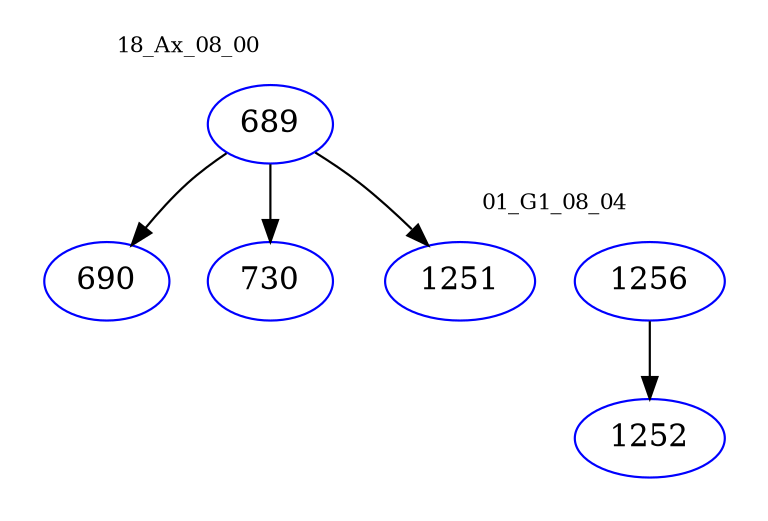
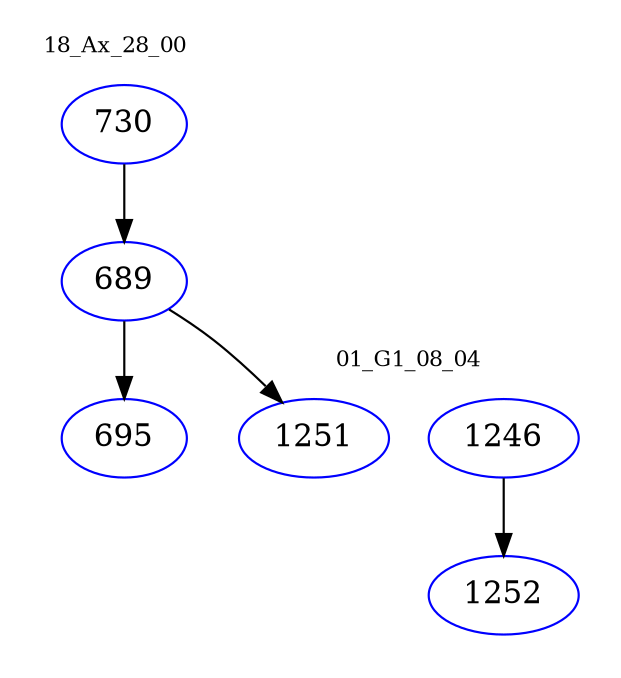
(189, 47) -> (116, 47)
(270, 192) -> (124, 192)
(107, 281) -> (124, 438)
(650, 281) -> (504, 438)
